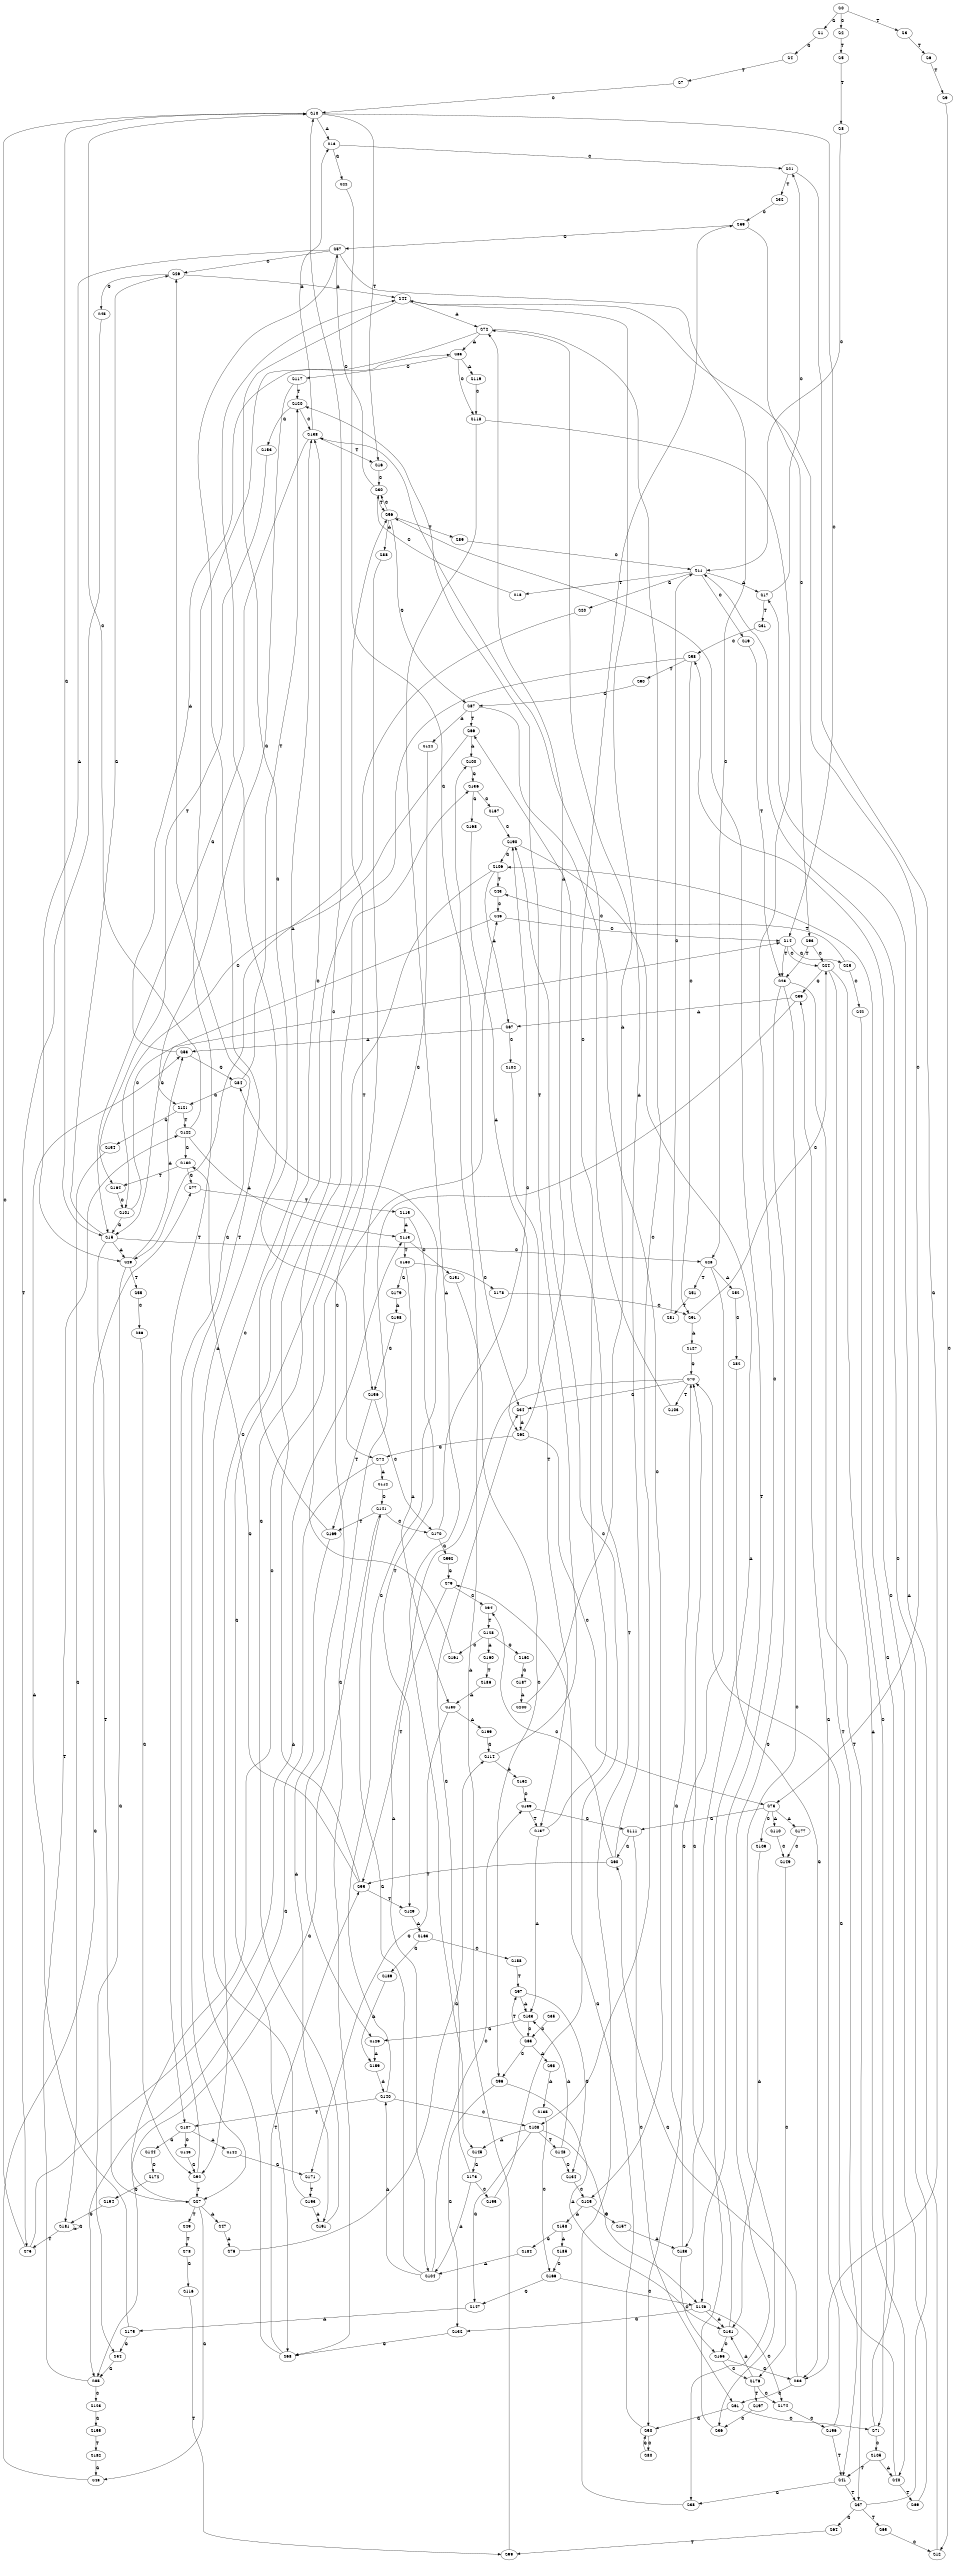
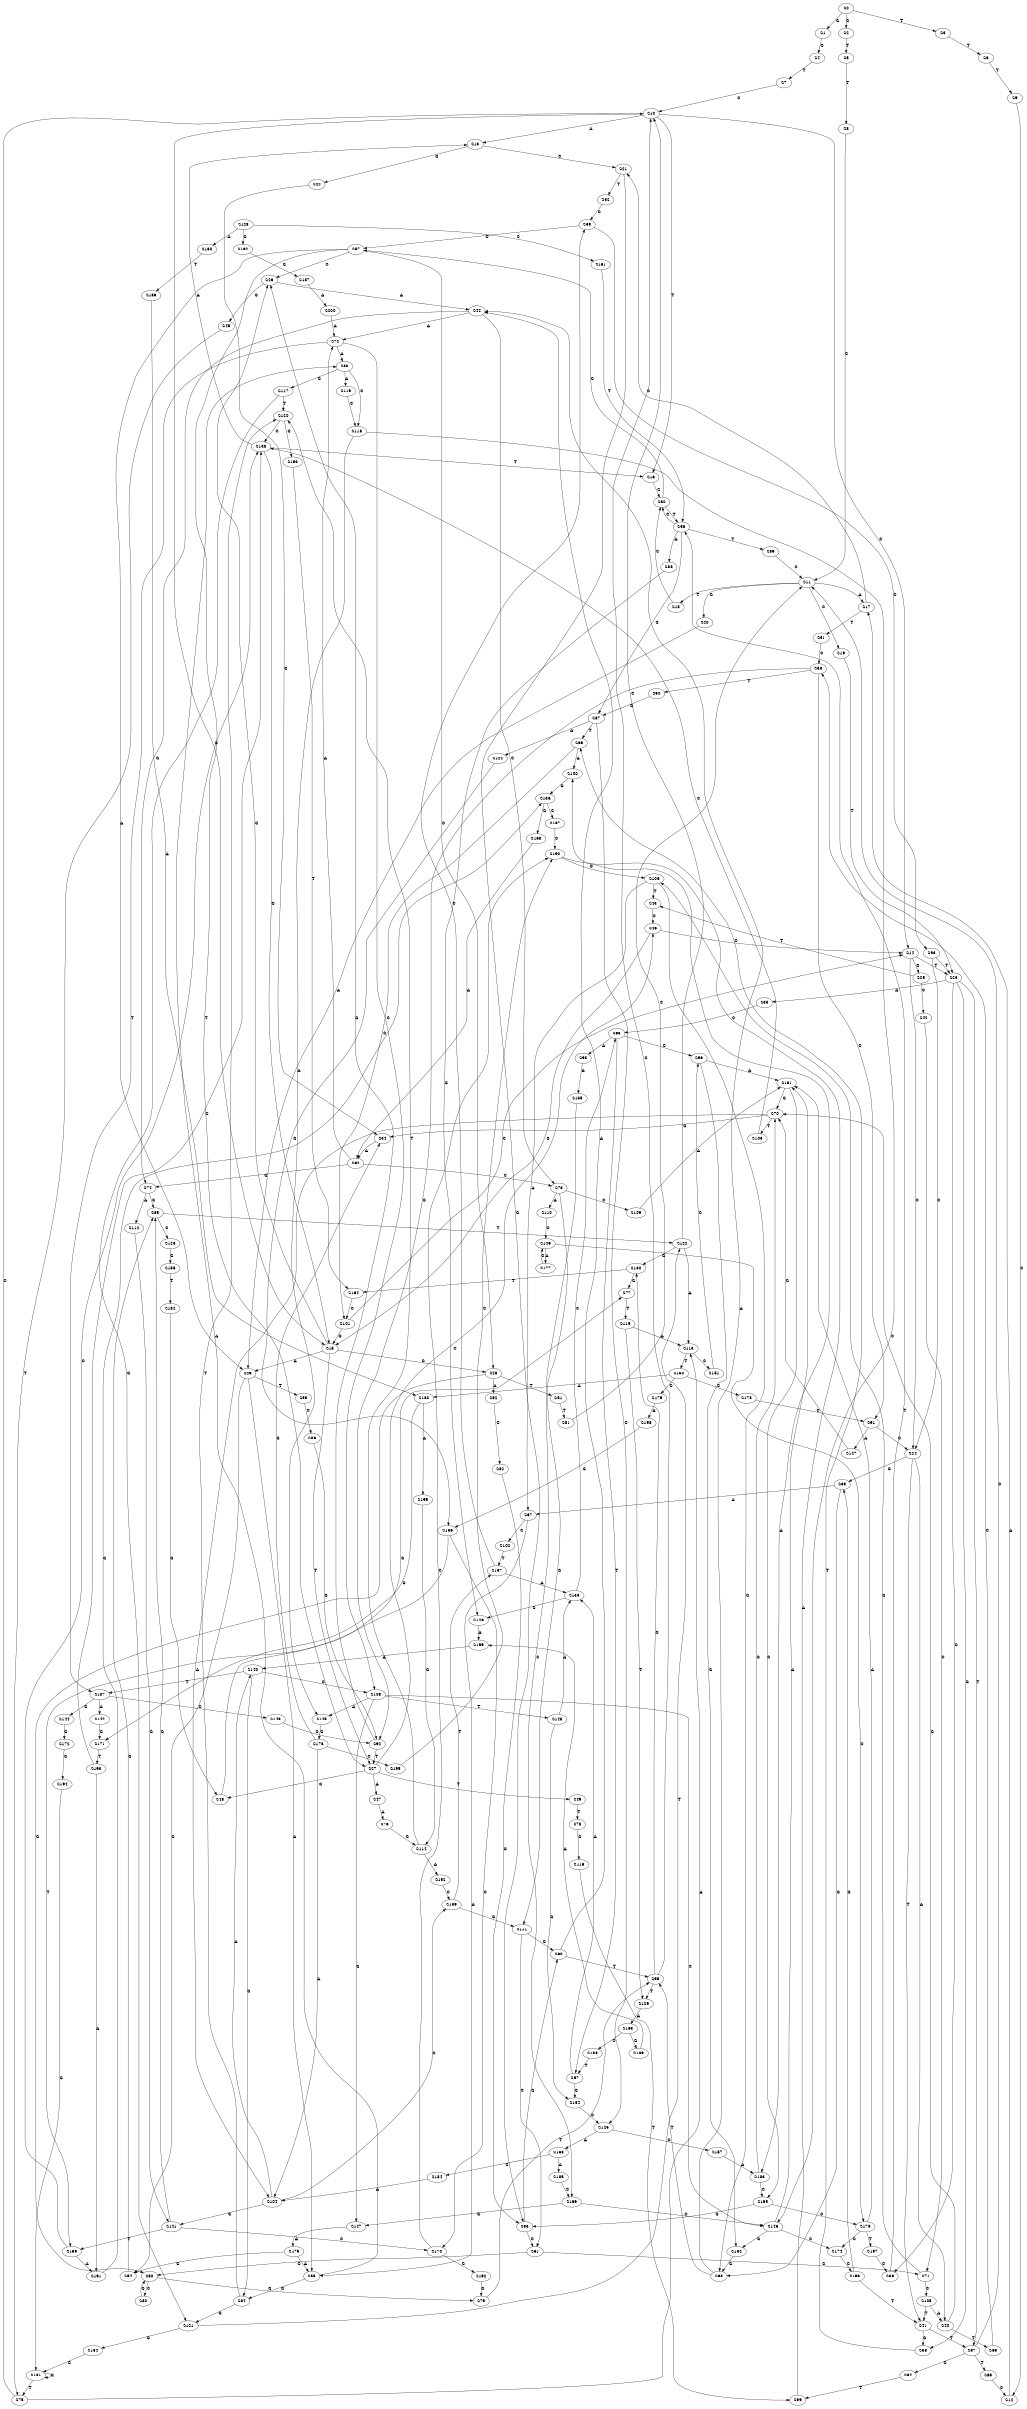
none -> (861, 993)
(448, 1559) -> (481, 2276)
(489, 1608) -> none
(785, 1818) -> (546, 1255)
